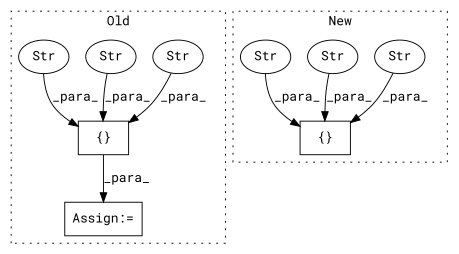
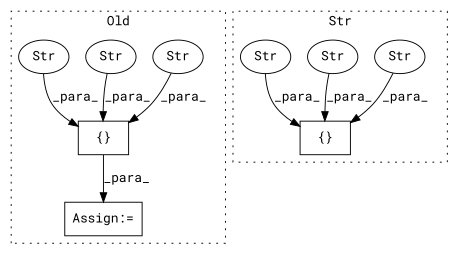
(340, 22) -> (340, 22)
